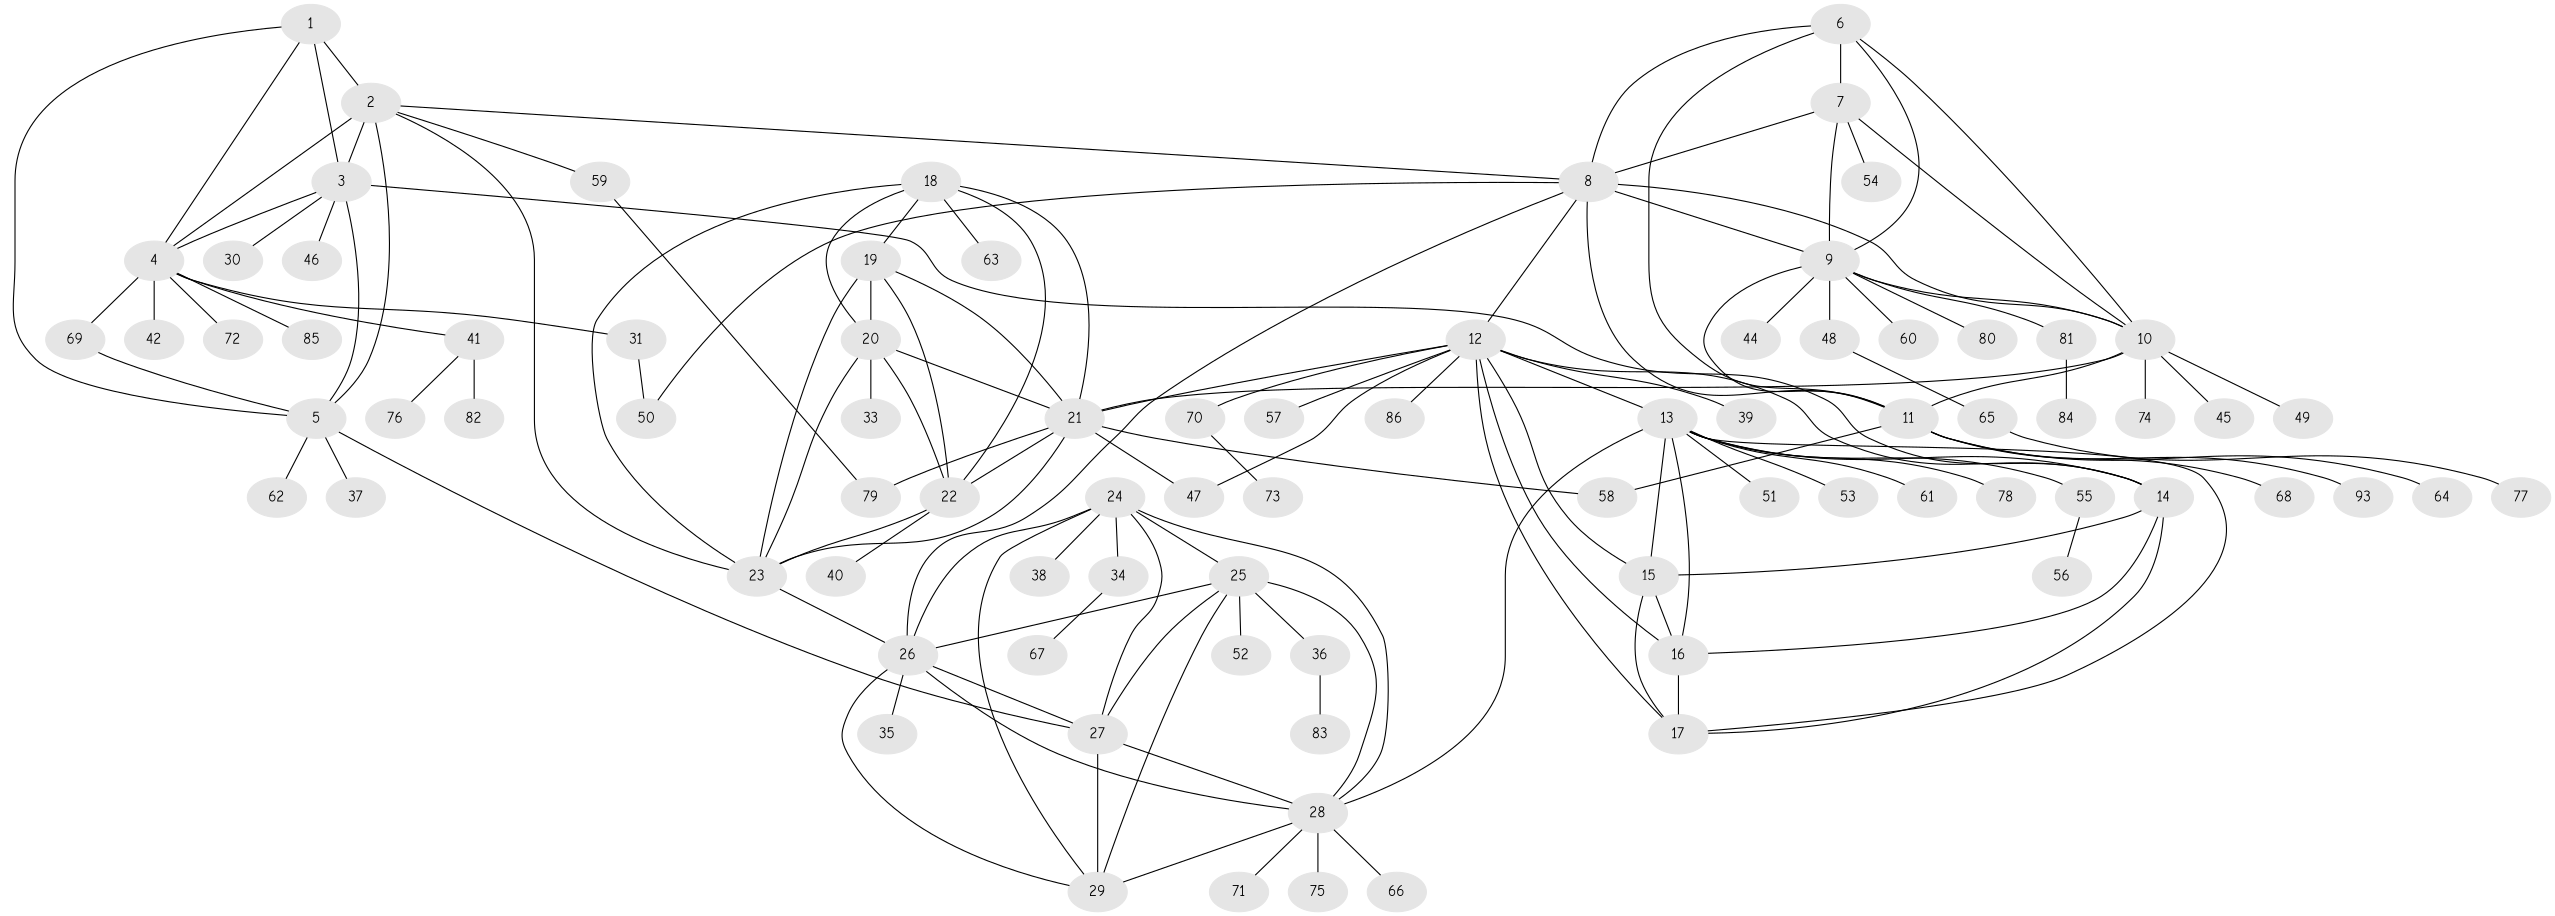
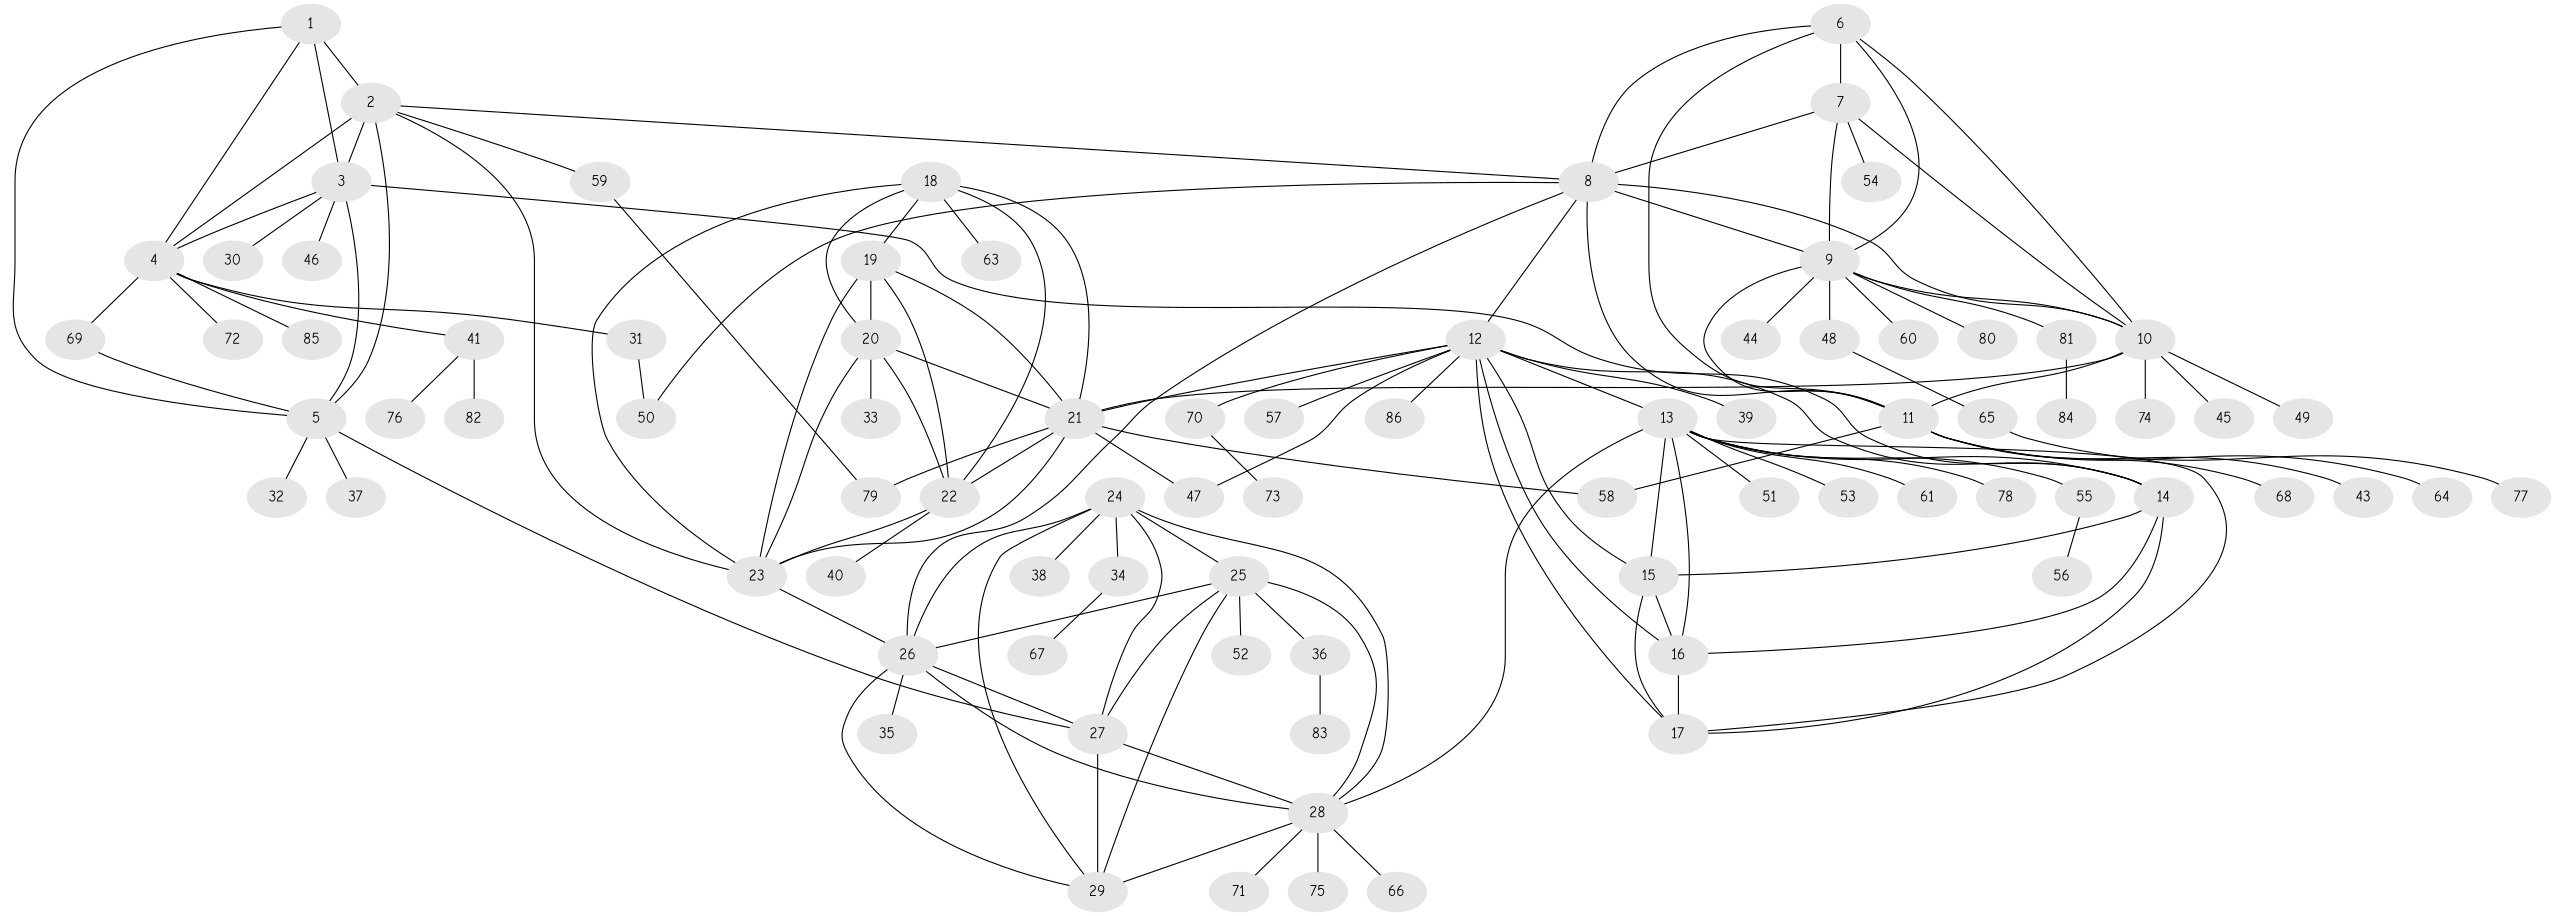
(154, 340) -> none
(277, 498) -> (277, 498)
(2363, 498) -> (2363, 498)
